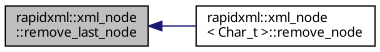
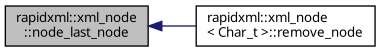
(77, 26) -> (77, 26)
